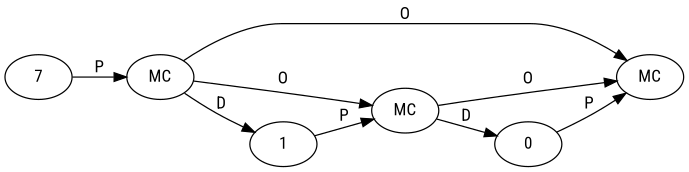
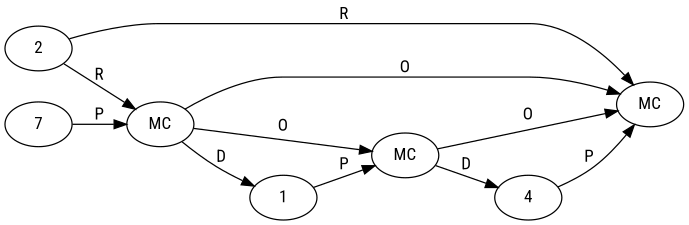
none -> (39, 48)
(528, 144) -> (528, 198)
